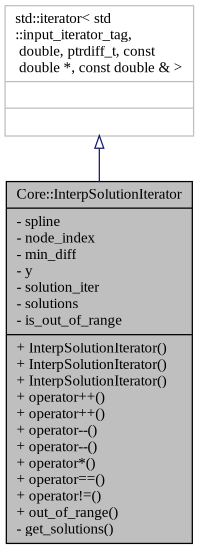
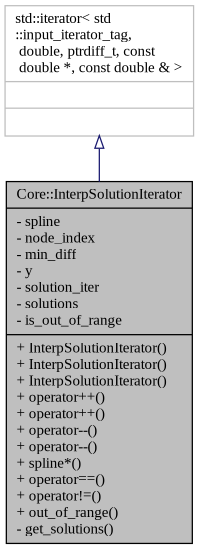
(56, 463) -> (49, 463)
